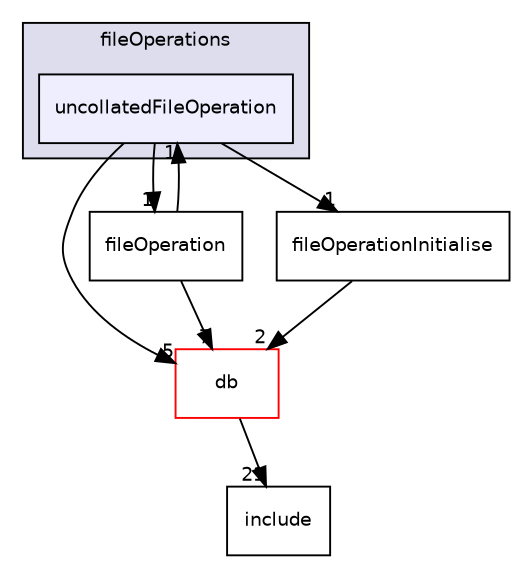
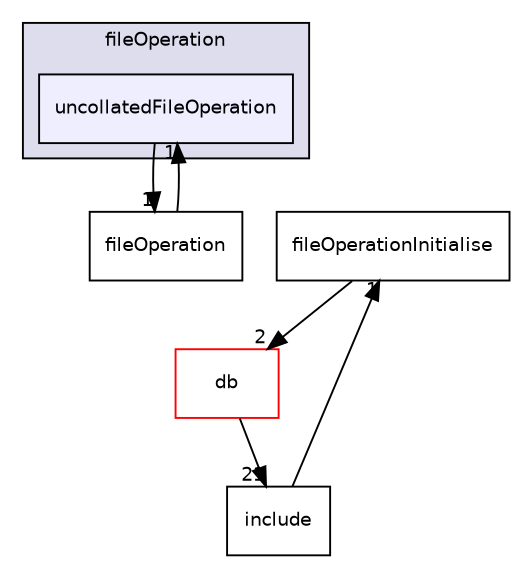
(166, 41) -> (166, 41)
(271, 172) -> (332, 393)
(64, 261) -> none
(193, 306) -> none
